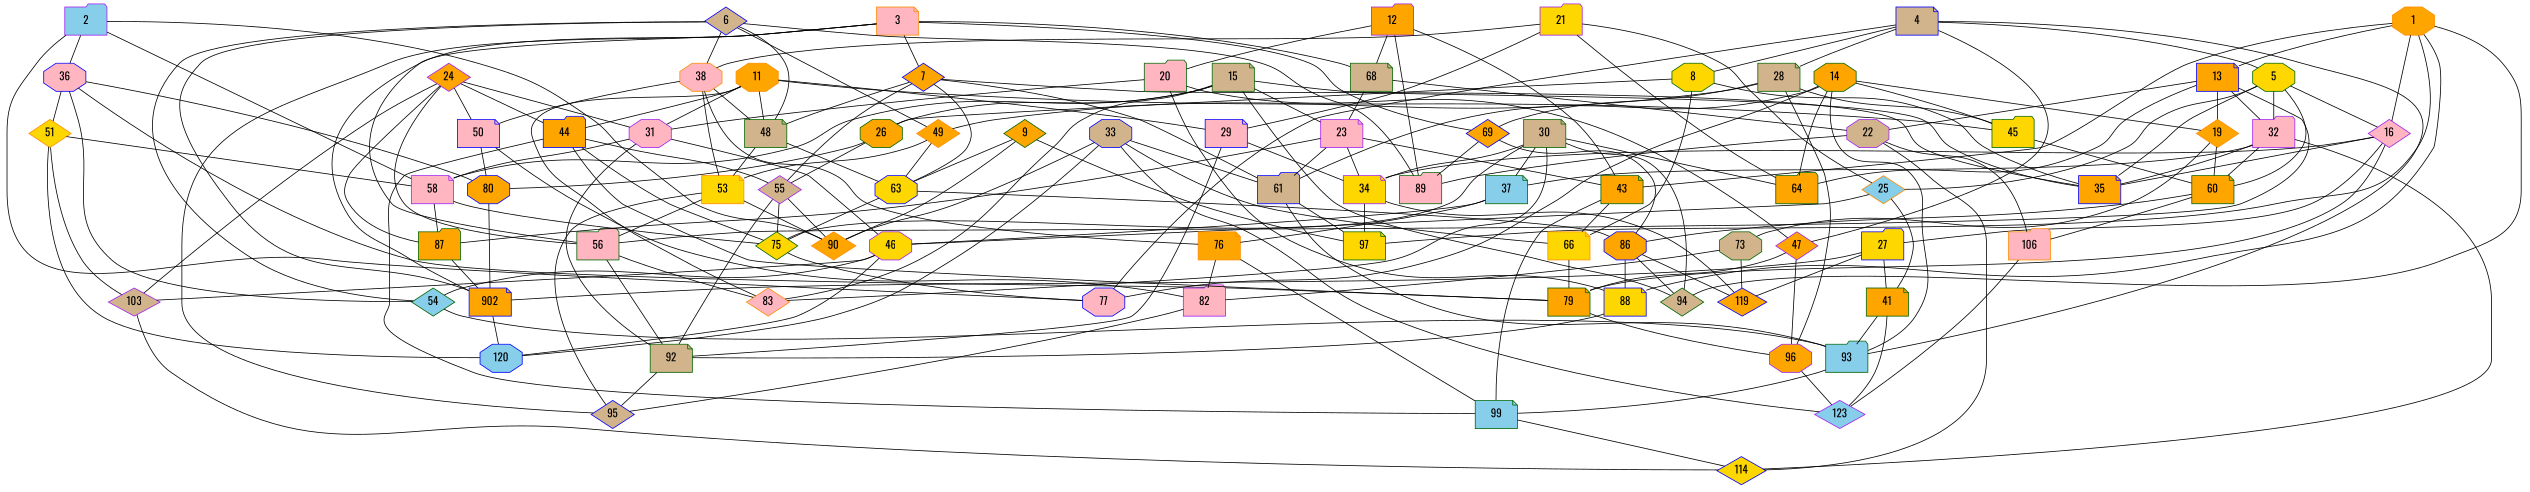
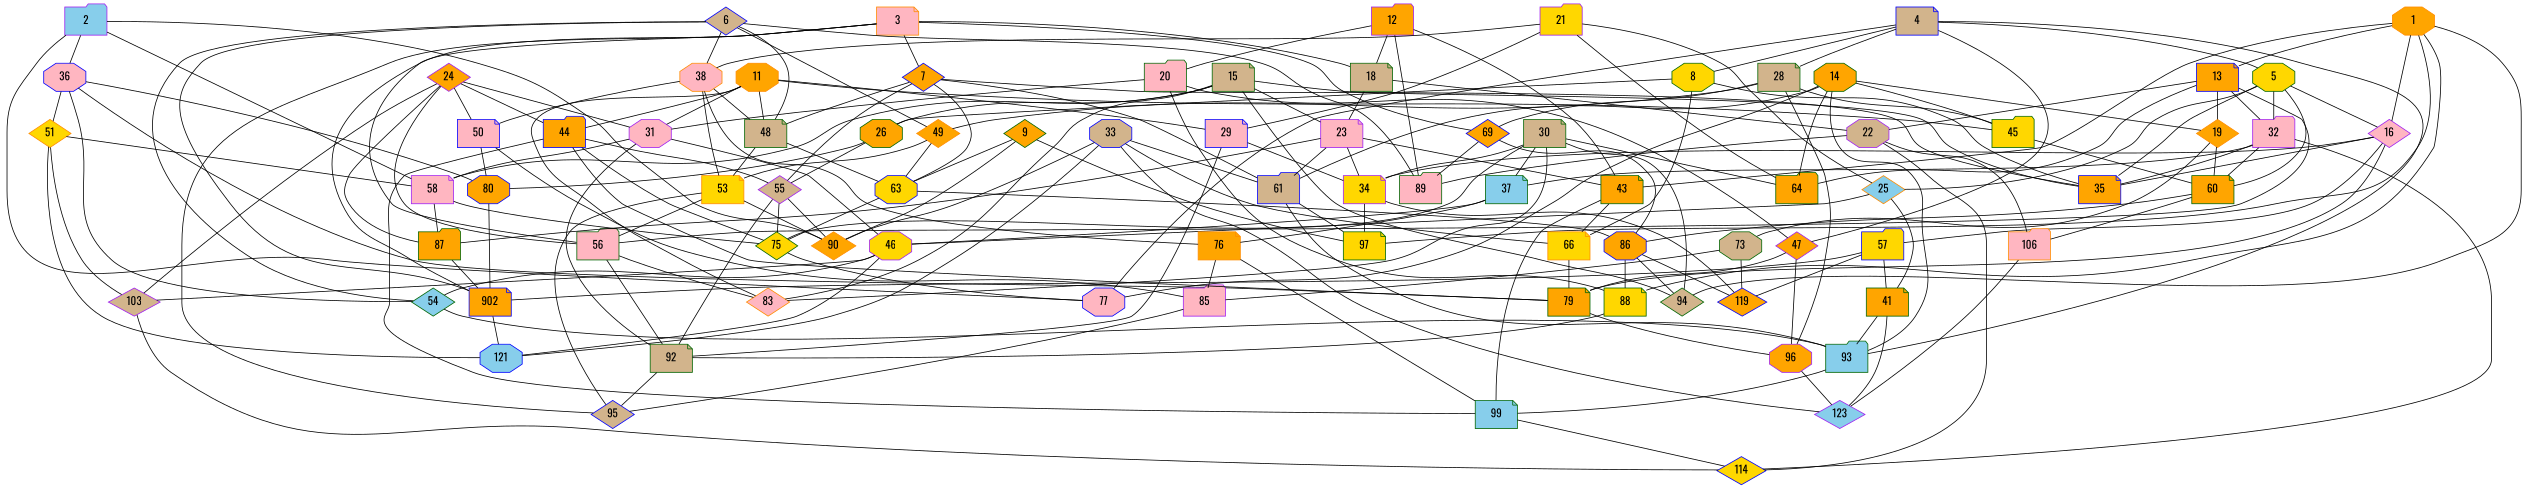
(1371, 77) -> (1371, 77)
(1883, 246) -> (1883, 246)
(1204, 302) -> (1204, 302)
(1625, 302) -> (1625, 302)
(501, 358) -> (501, 358)
